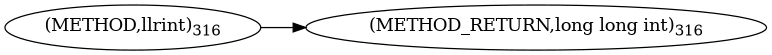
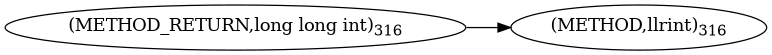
(277, 28) -> (482, 28)
